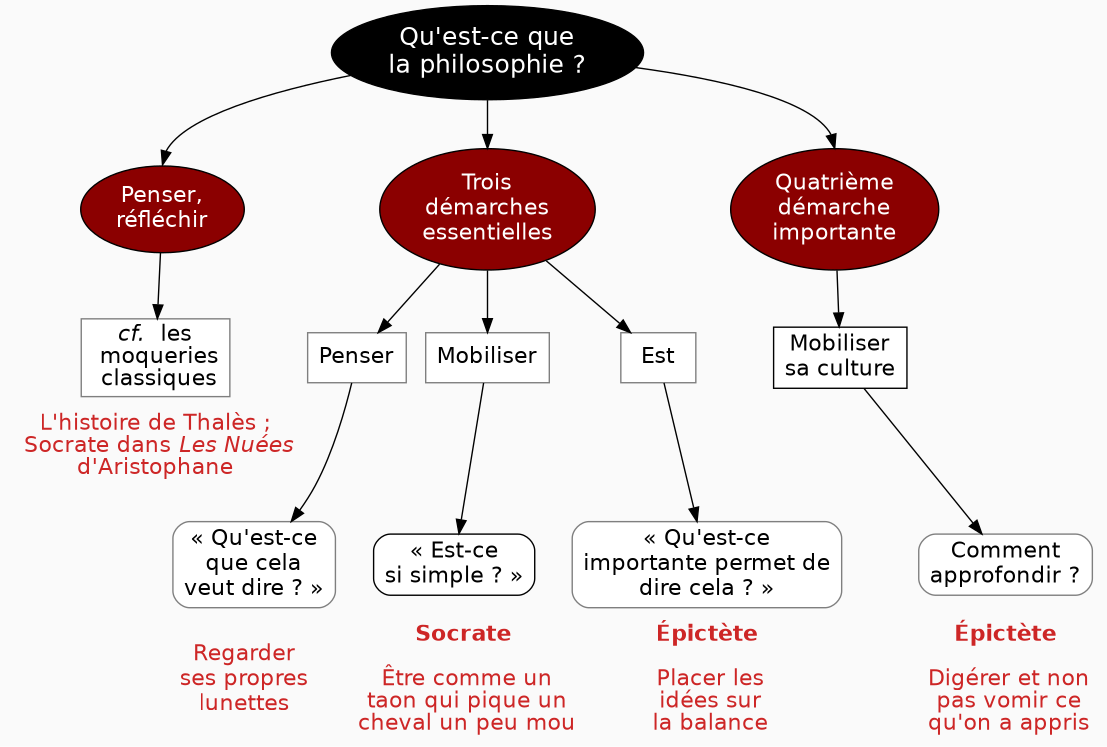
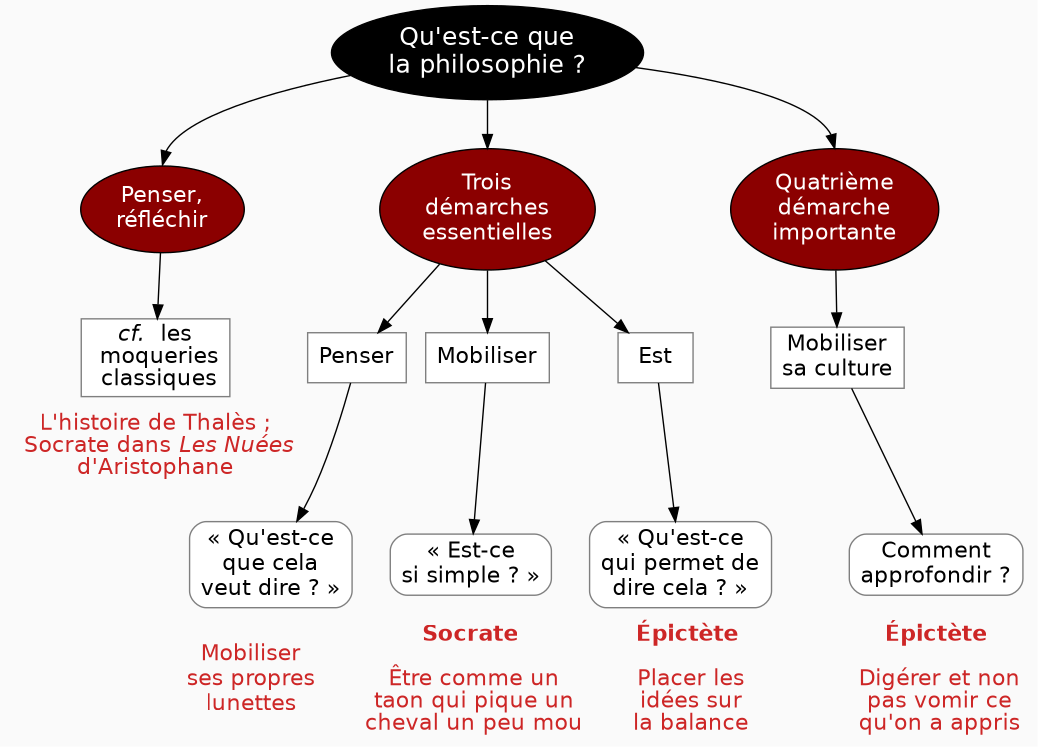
(840, 358) -> (838, 358)
(454, 565) -> (471, 565)
(707, 565) -> (681, 565)
(244, 680) -> (251, 680)
